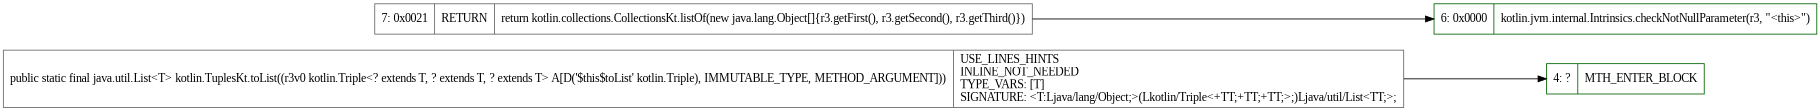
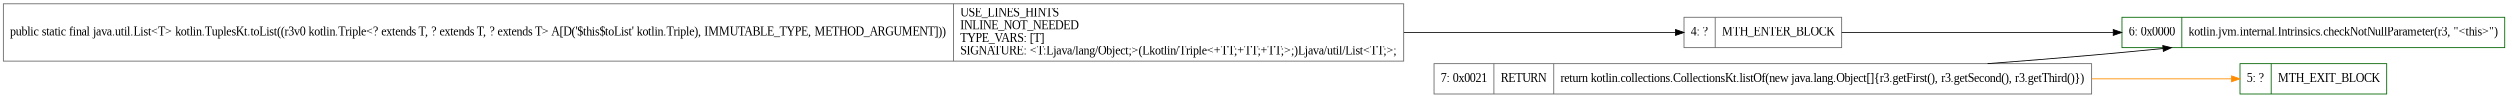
none -> (1977, 32)
(1625, 79) -> (1763, 32)
none -> (2313, 79)
